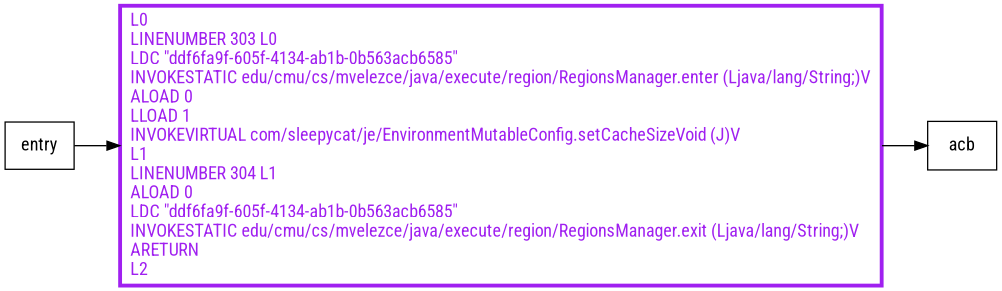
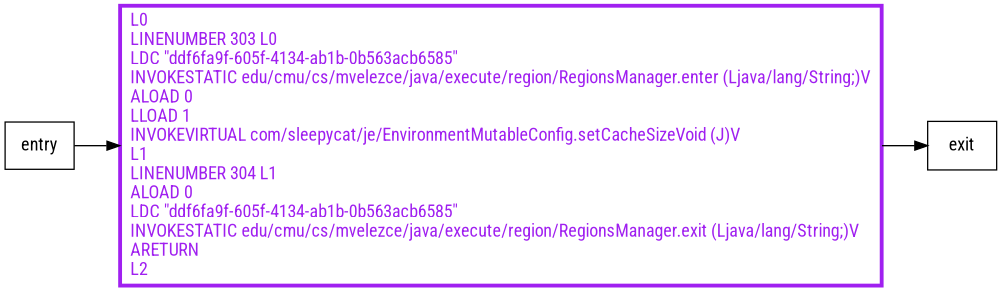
(962, 146) -> (962, 146)
